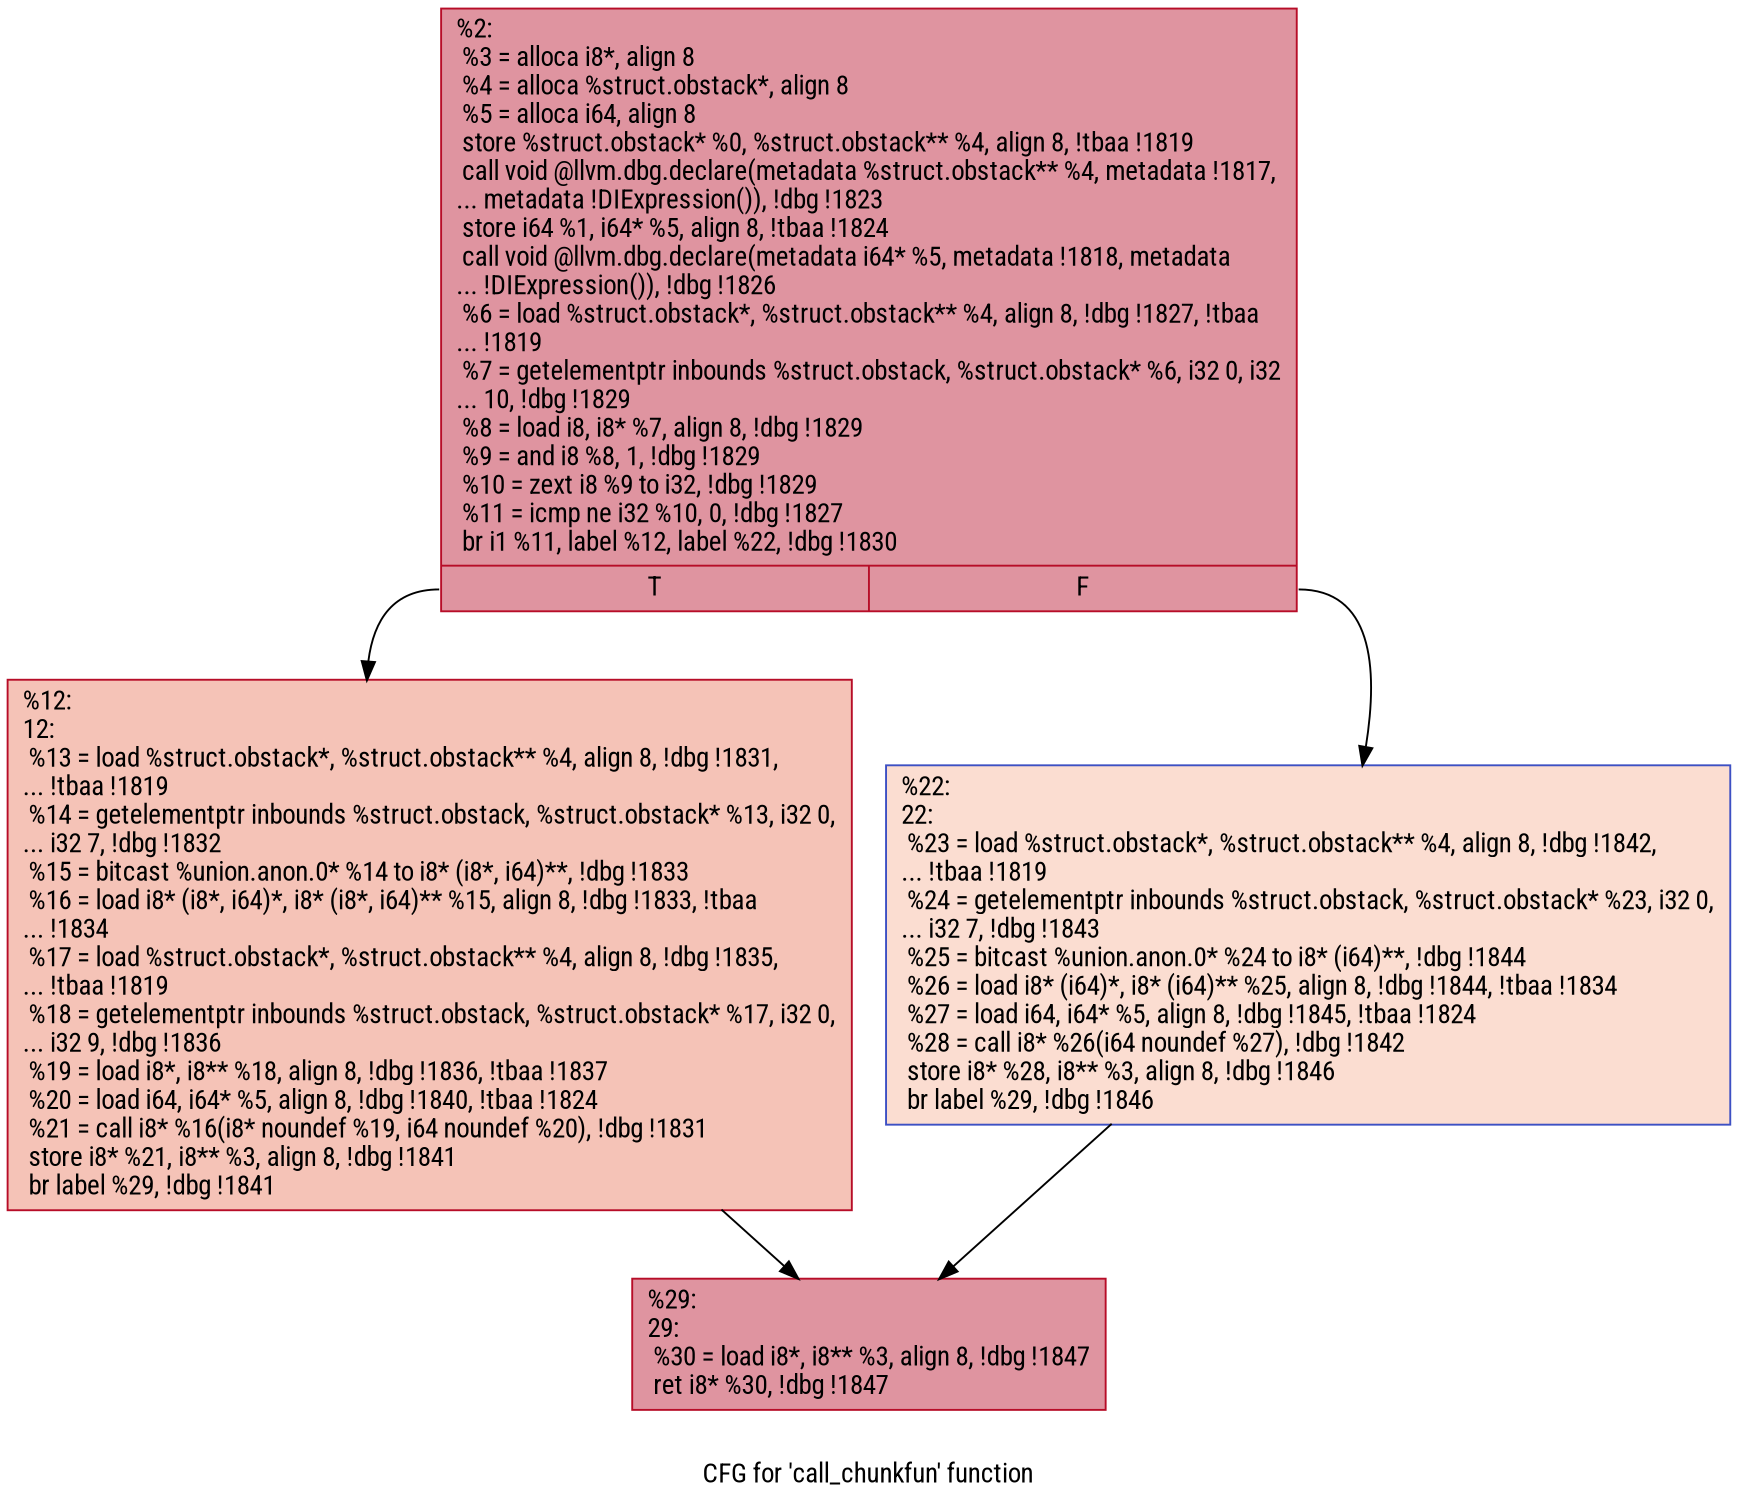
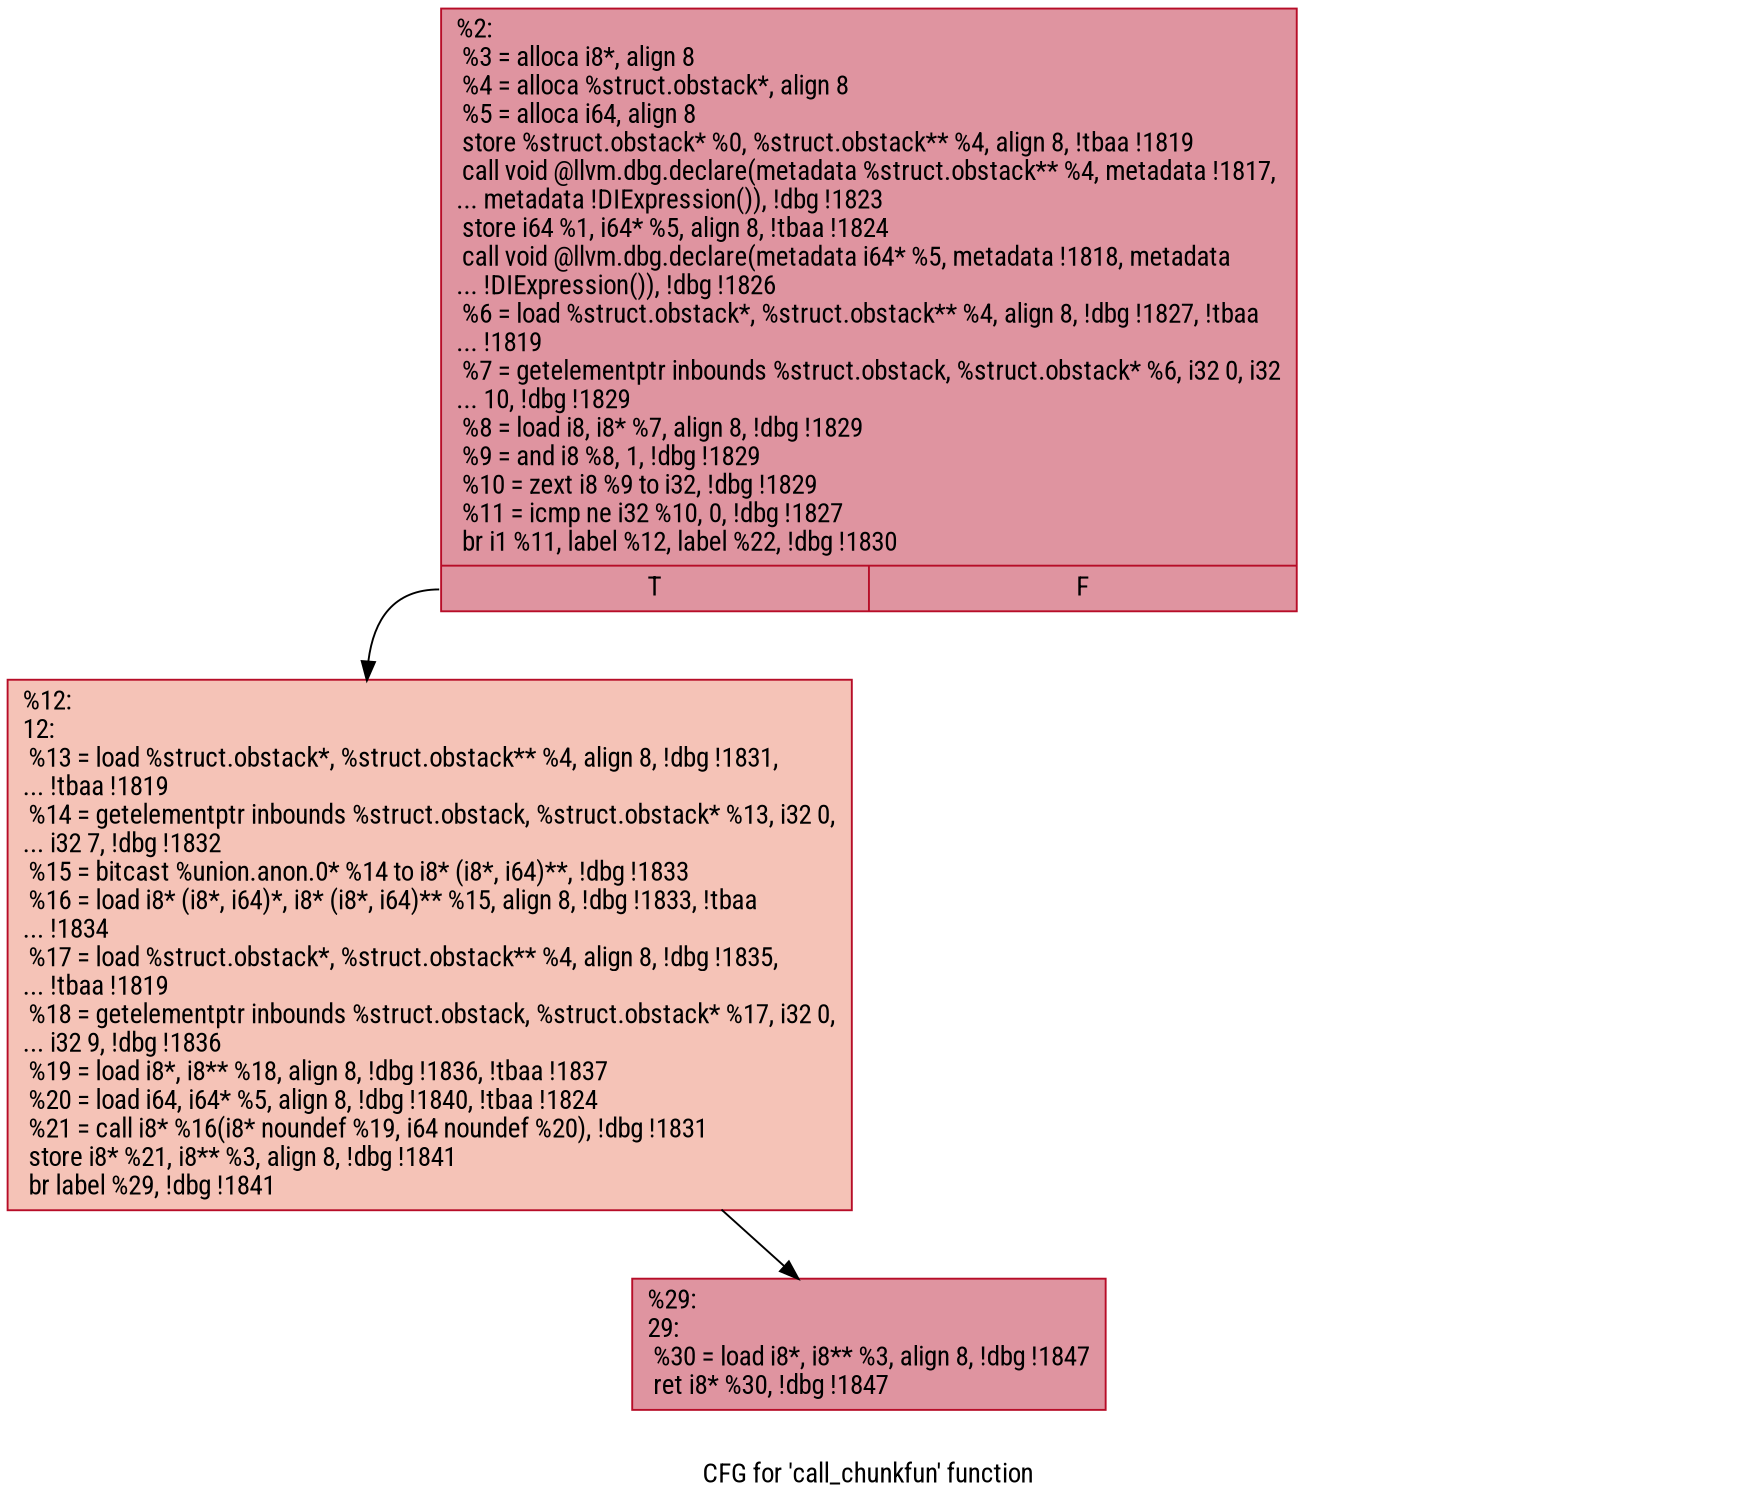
(1308, 945) -> none
